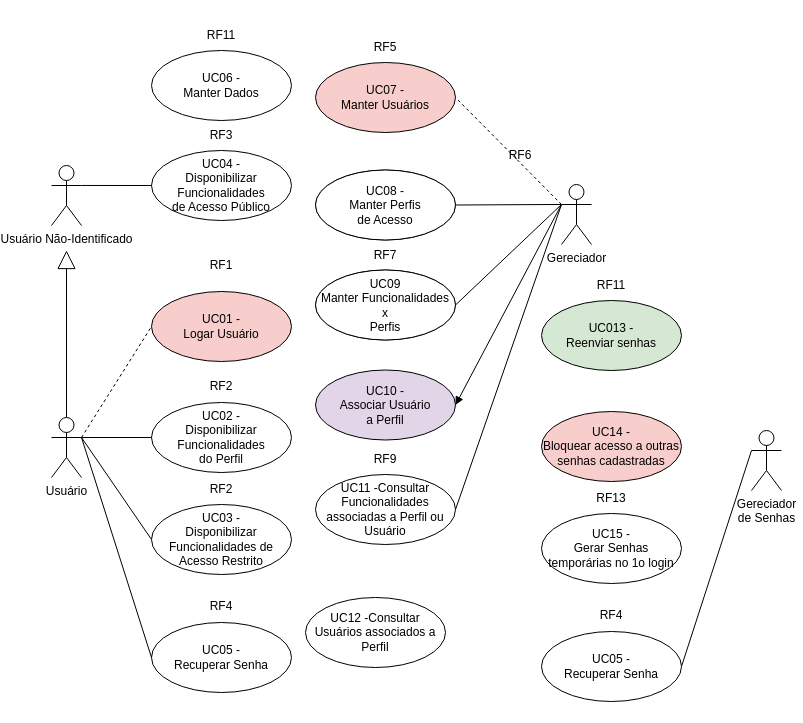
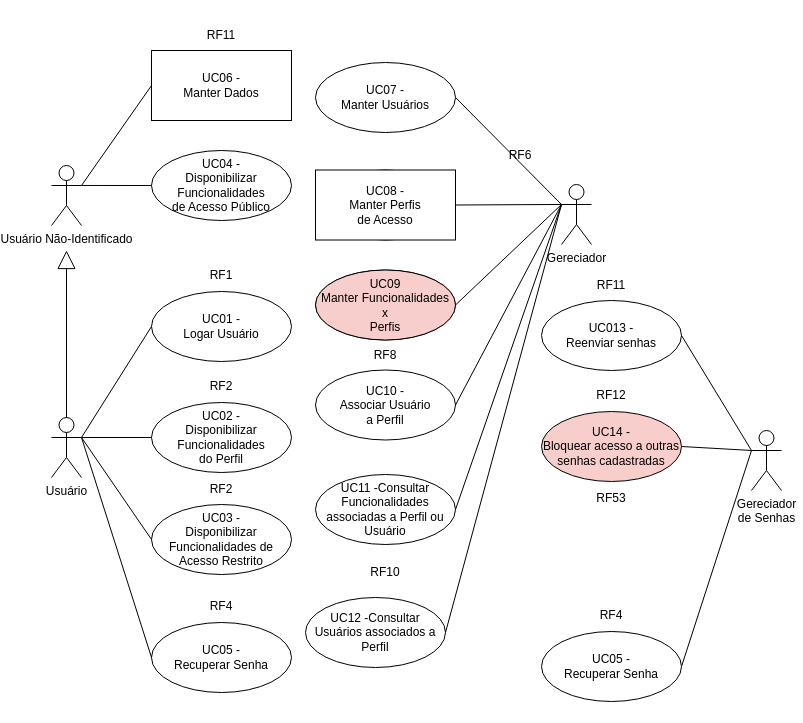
(386, 48) -> none
(222, 86) -> (222, 86)
(386, 98) -> (386, 98)
(483, 125) -> (483, 125)
none -> (117, 135)
(222, 136) -> none
(386, 205) -> (386, 205)
(386, 255) -> none
(222, 266) -> (222, 276)
(386, 305) -> (386, 305)
(222, 327) -> (222, 327)
(612, 336) -> (612, 336)
none -> (386, 355)
(117, 381) -> (117, 381)
none -> (716, 392)
none -> (612, 396)
(460, 397) -> (458, 400)
(386, 405) -> (386, 405)
none -> (502, 424)
none -> (716, 448)
(386, 460) -> none
(612, 499) -> (612, 499)
(612, 549) -> none
none -> (386, 573)
